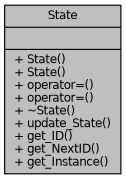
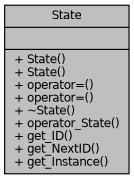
(63, 124) -> (67, 124)
